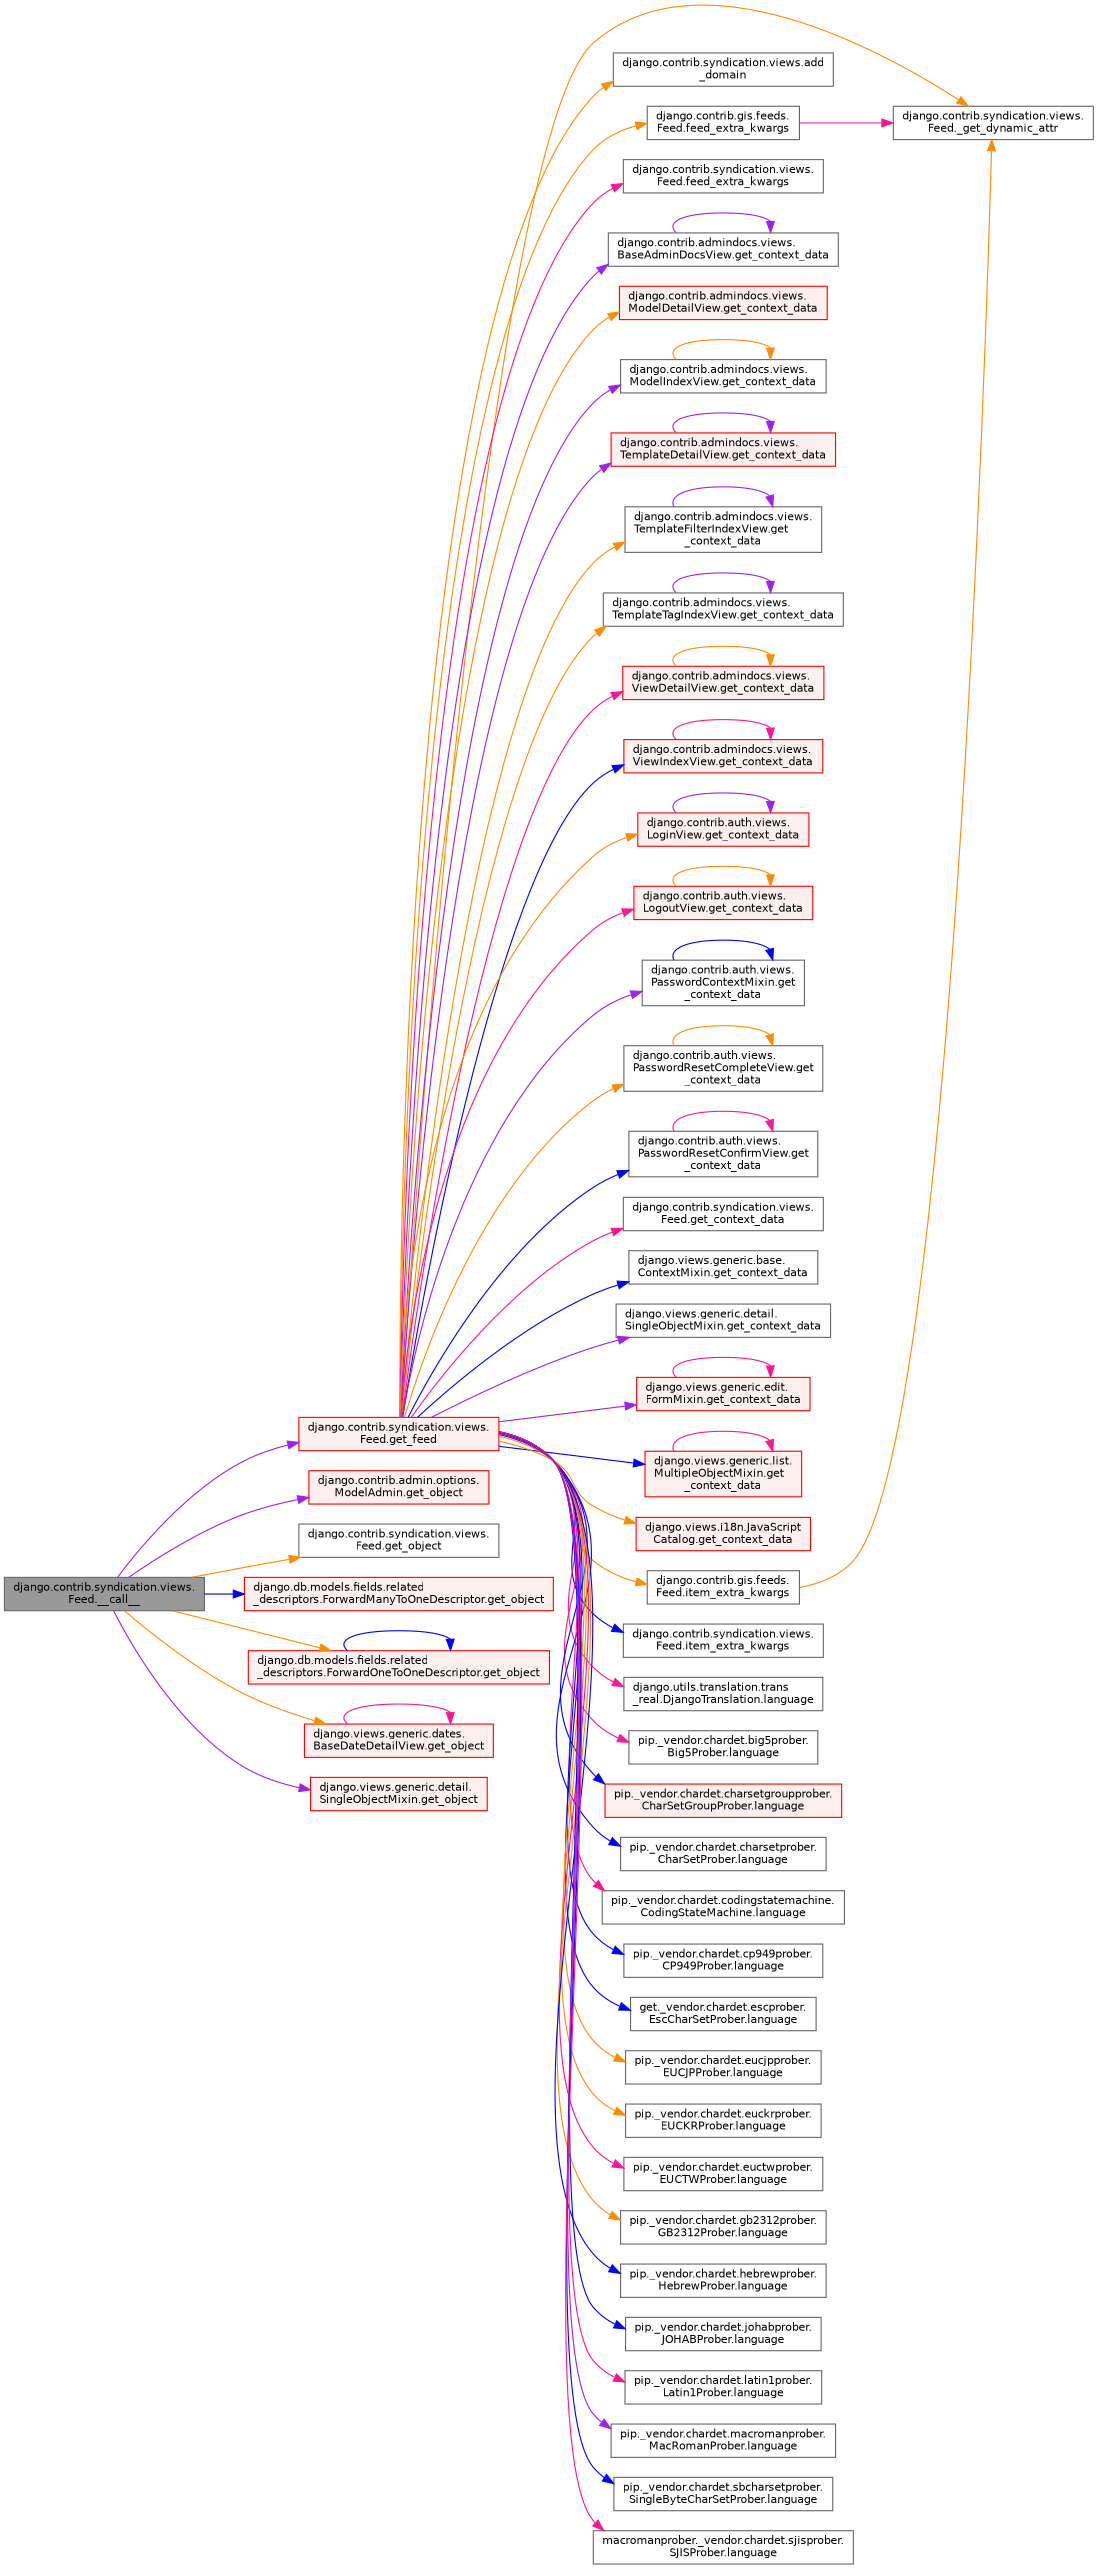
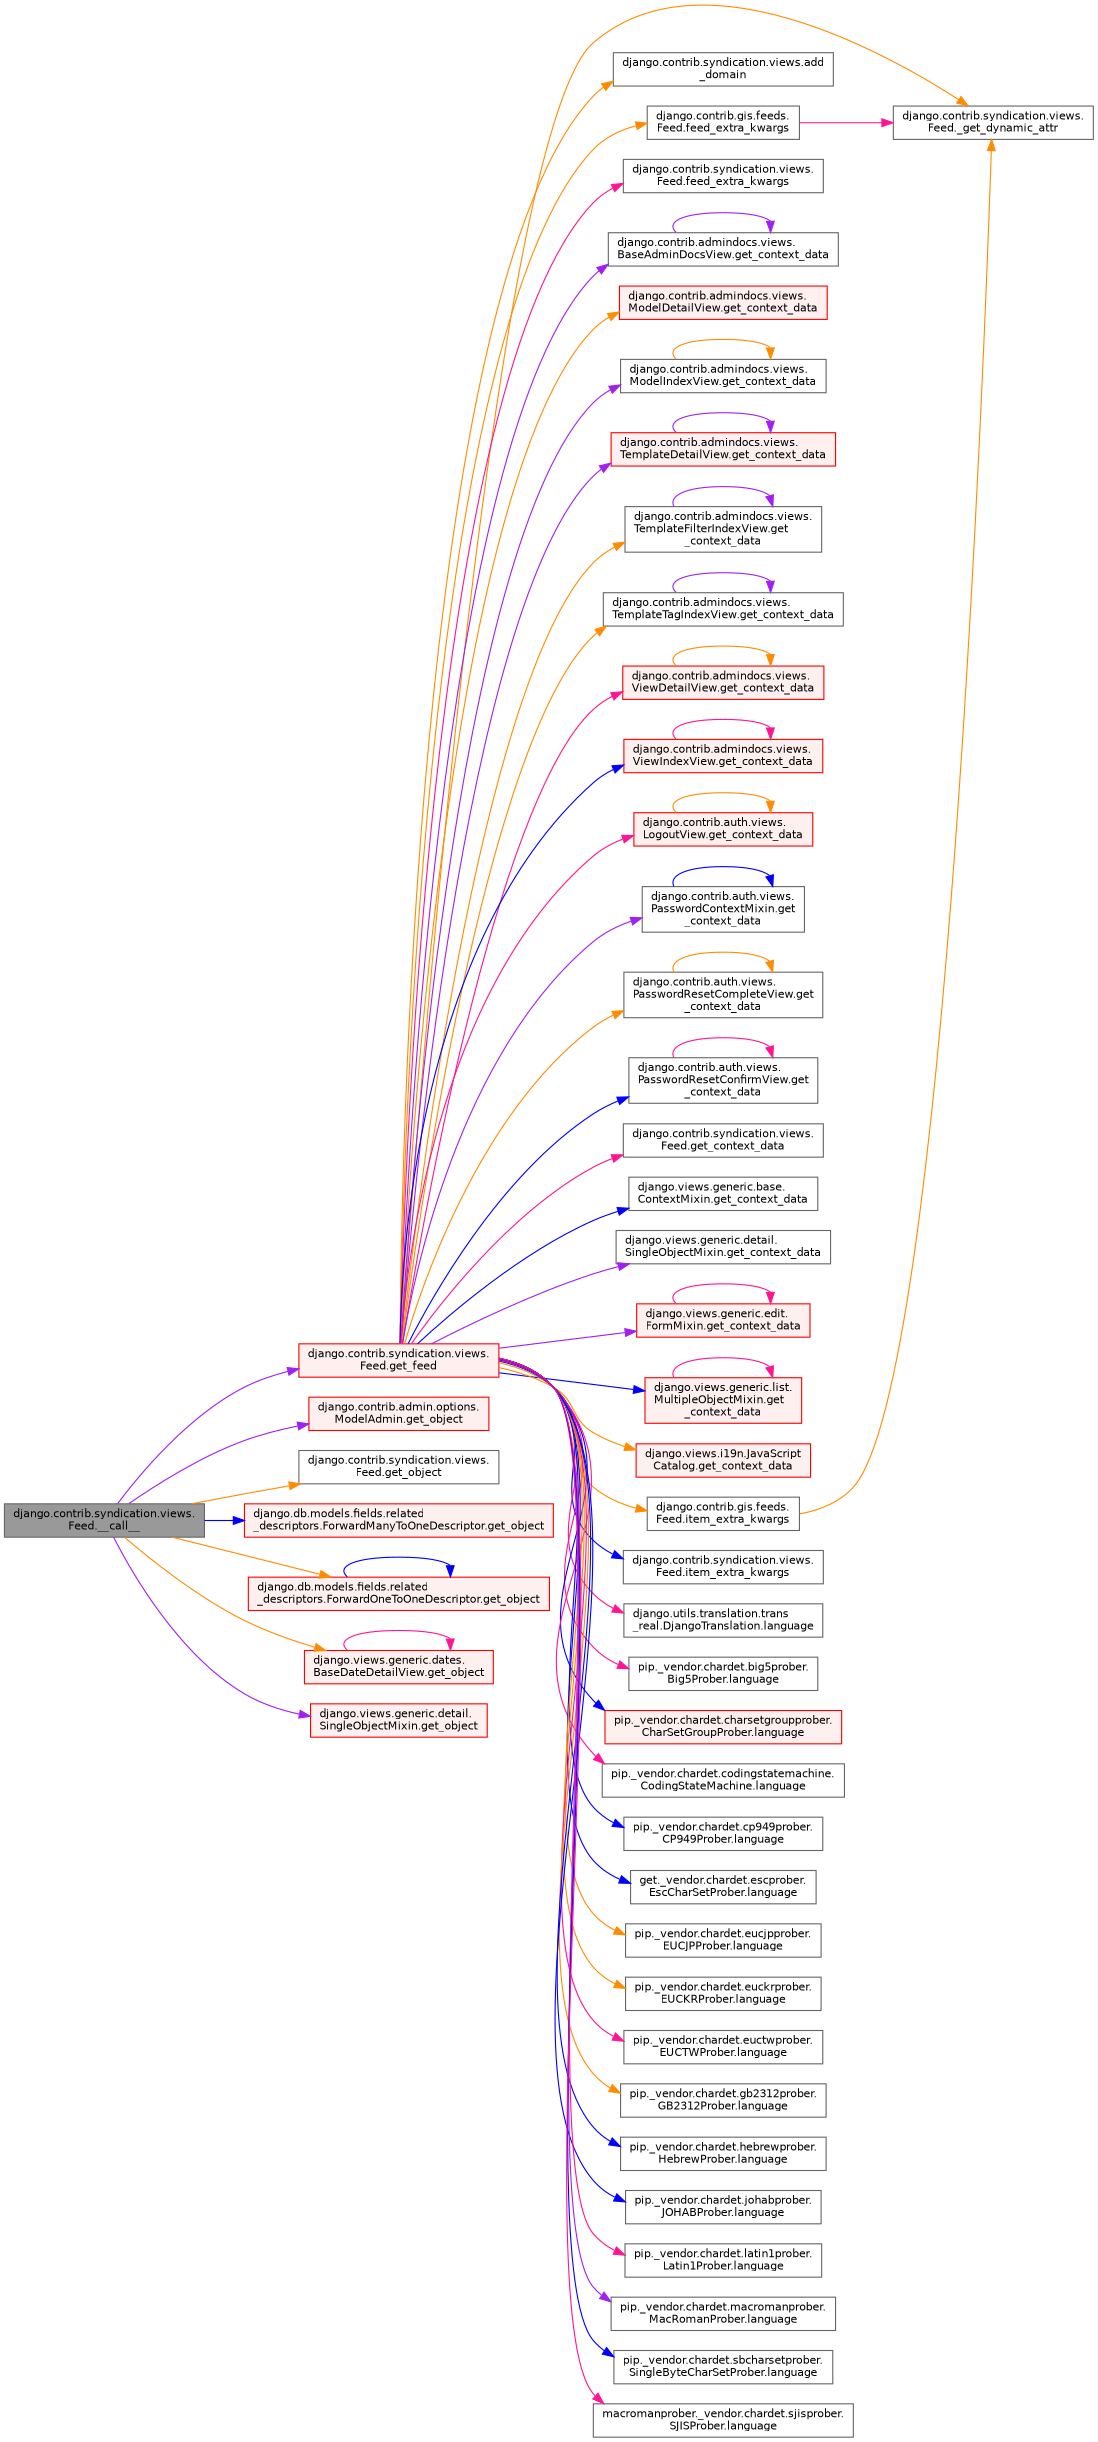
(723, 830) -> none
(723, 1534) -> (723, 1461)
(723, 1854) -> none
